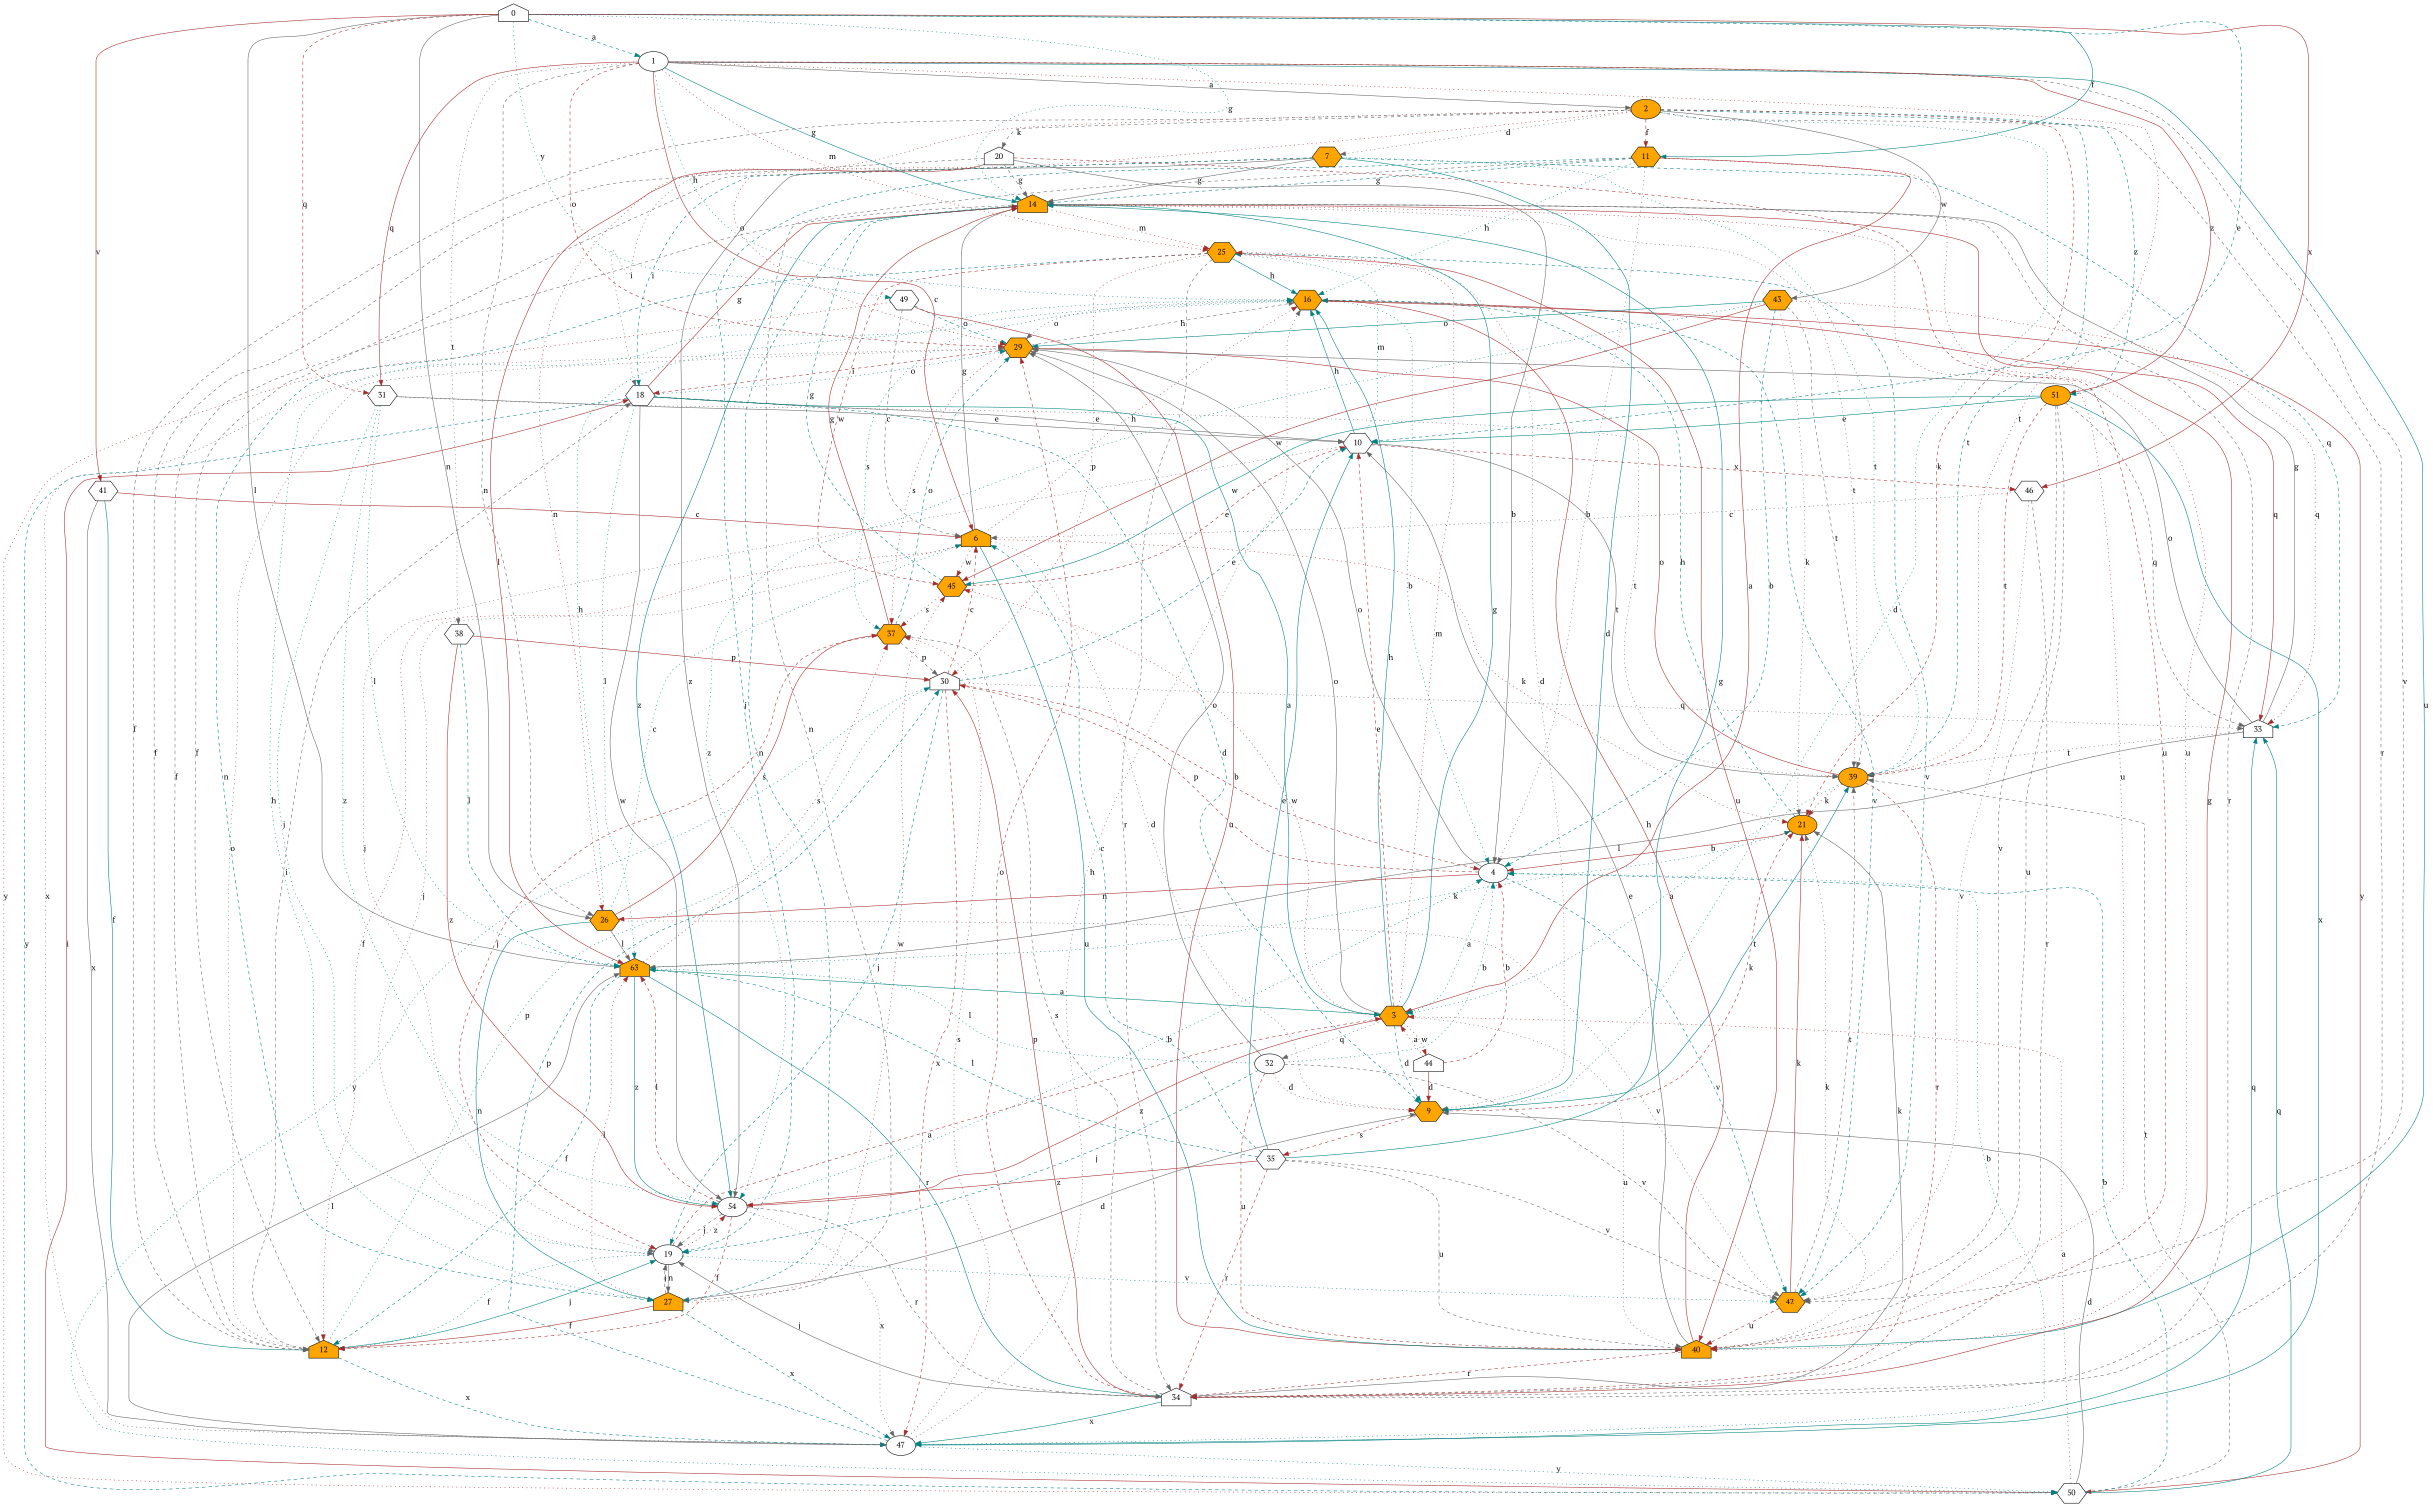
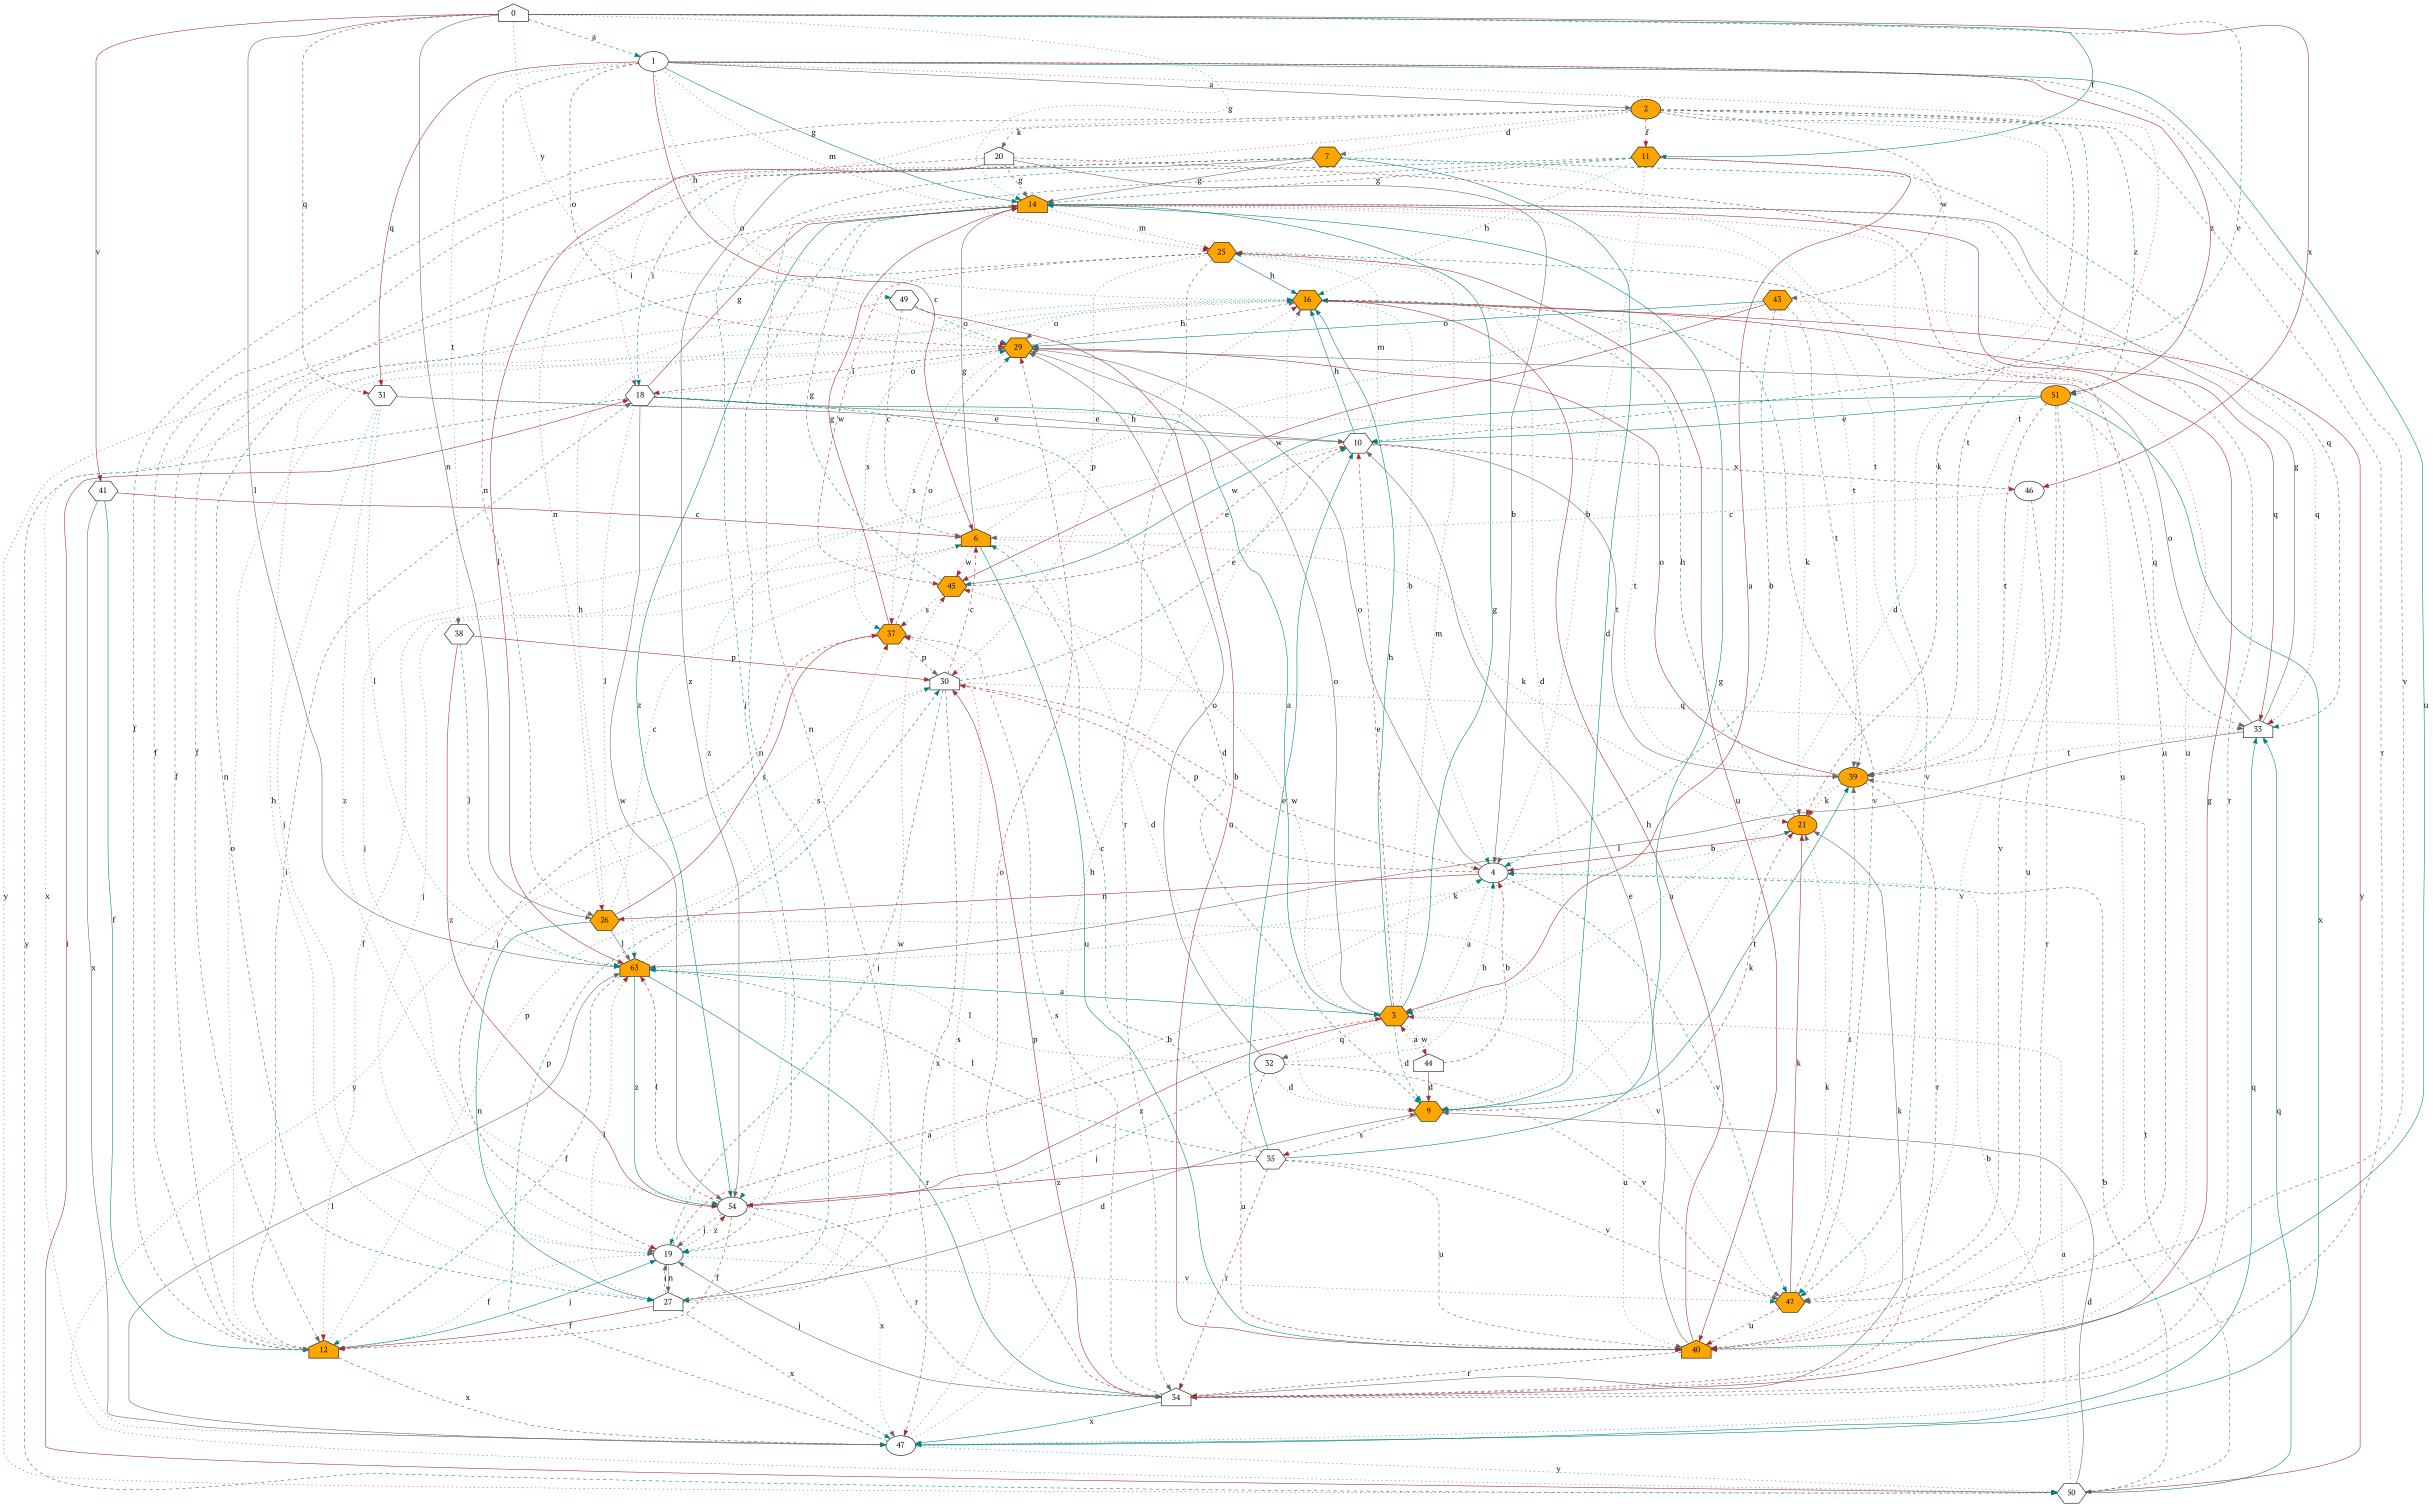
(1902, 158) -> (1902, 158)
(2029, 491) -> (2029, 491)
(668, 1302) -> (668, 1302)
